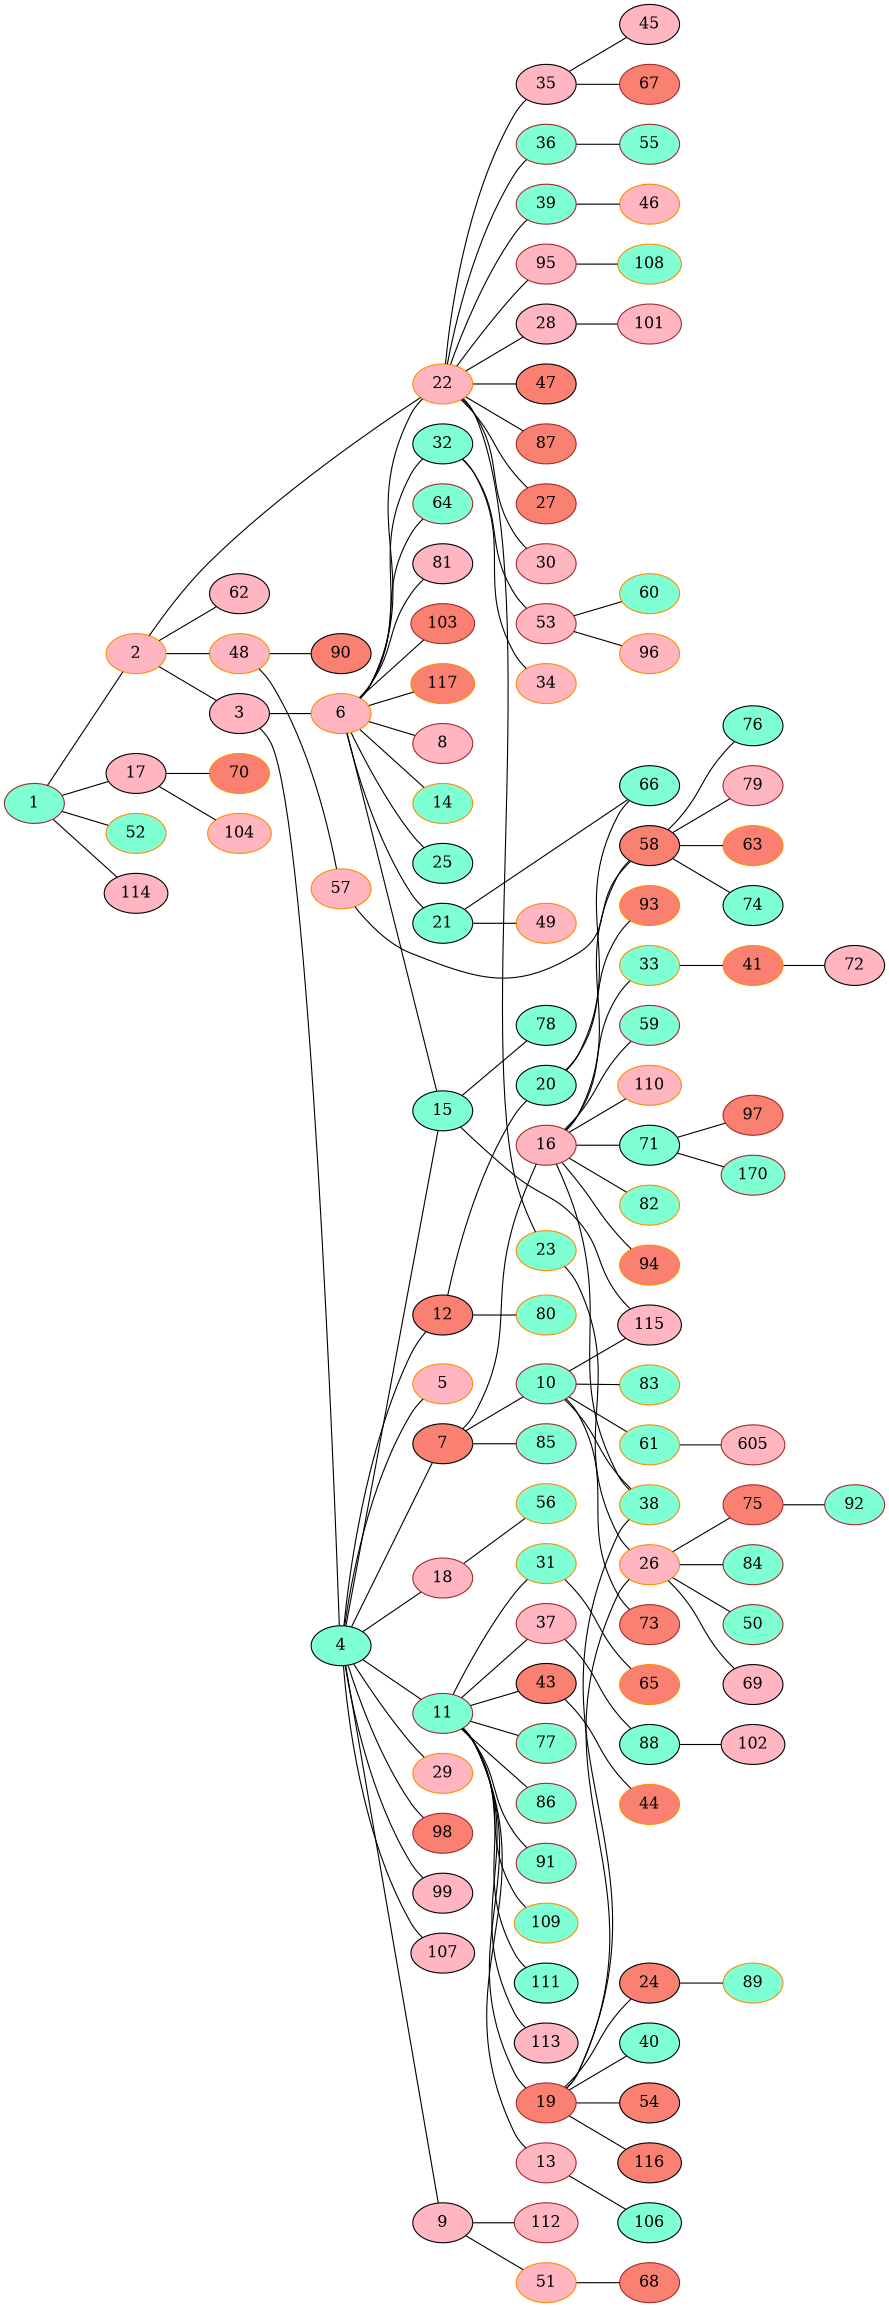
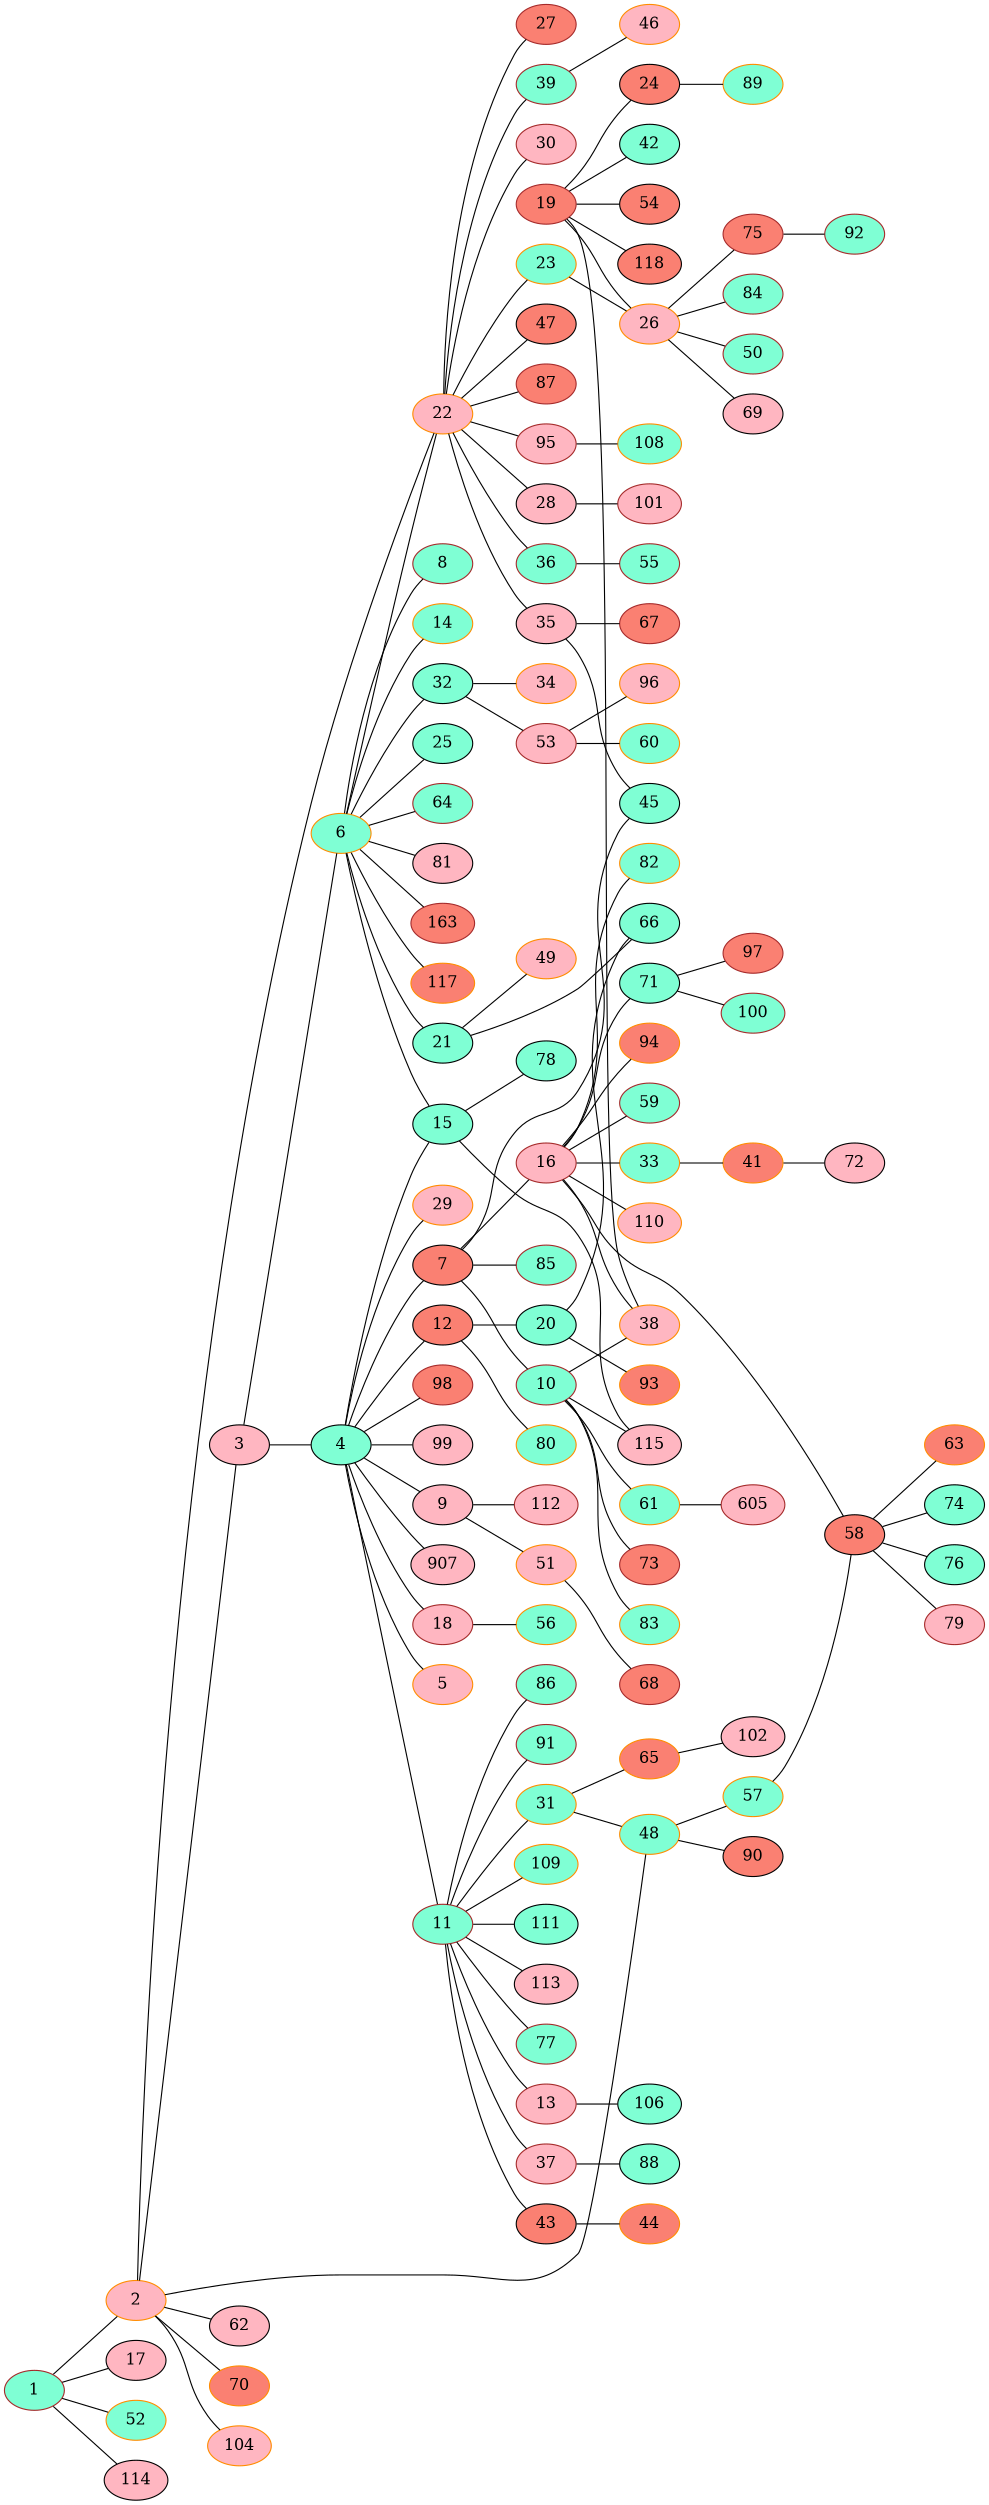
(650, 24) -> (650, 803)
(443, 624) -> (443, 923)
(239, 654) -> (650, 1834)
(341, 714) -> (341, 833)
(443, 744) -> (443, 564)
(188, 773) -> (188, 2343)
(187, 803) -> (188, 2373)
(341, 889) -> (753, 1797)
none -> (584, 1078)
(753, 1175) -> (753, 1013)
(650, 1505) -> (650, 1325)
(700, 1744) -> (701, 1748)
none -> (598, 1819)
(494, 1908) -> none
(443, 1953) -> (443, 1565)
(650, 2043) -> (650, 144)
(650, 2163) -> (650, 264)
